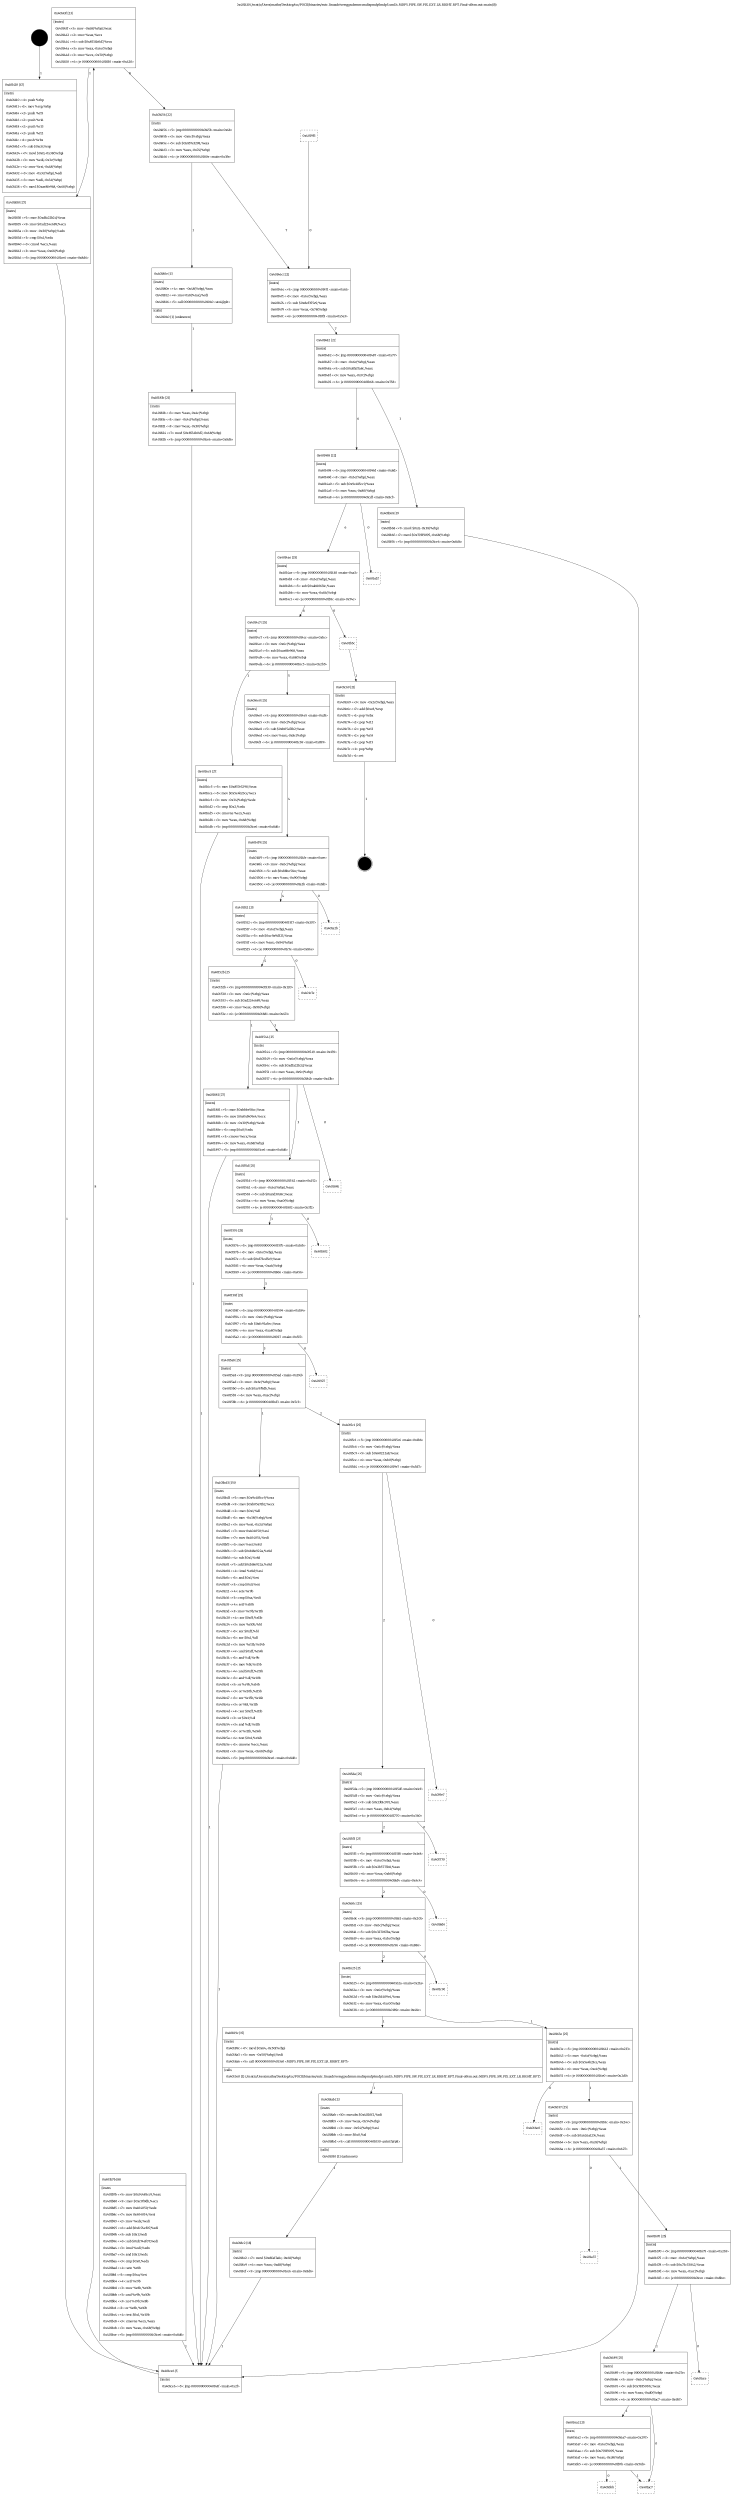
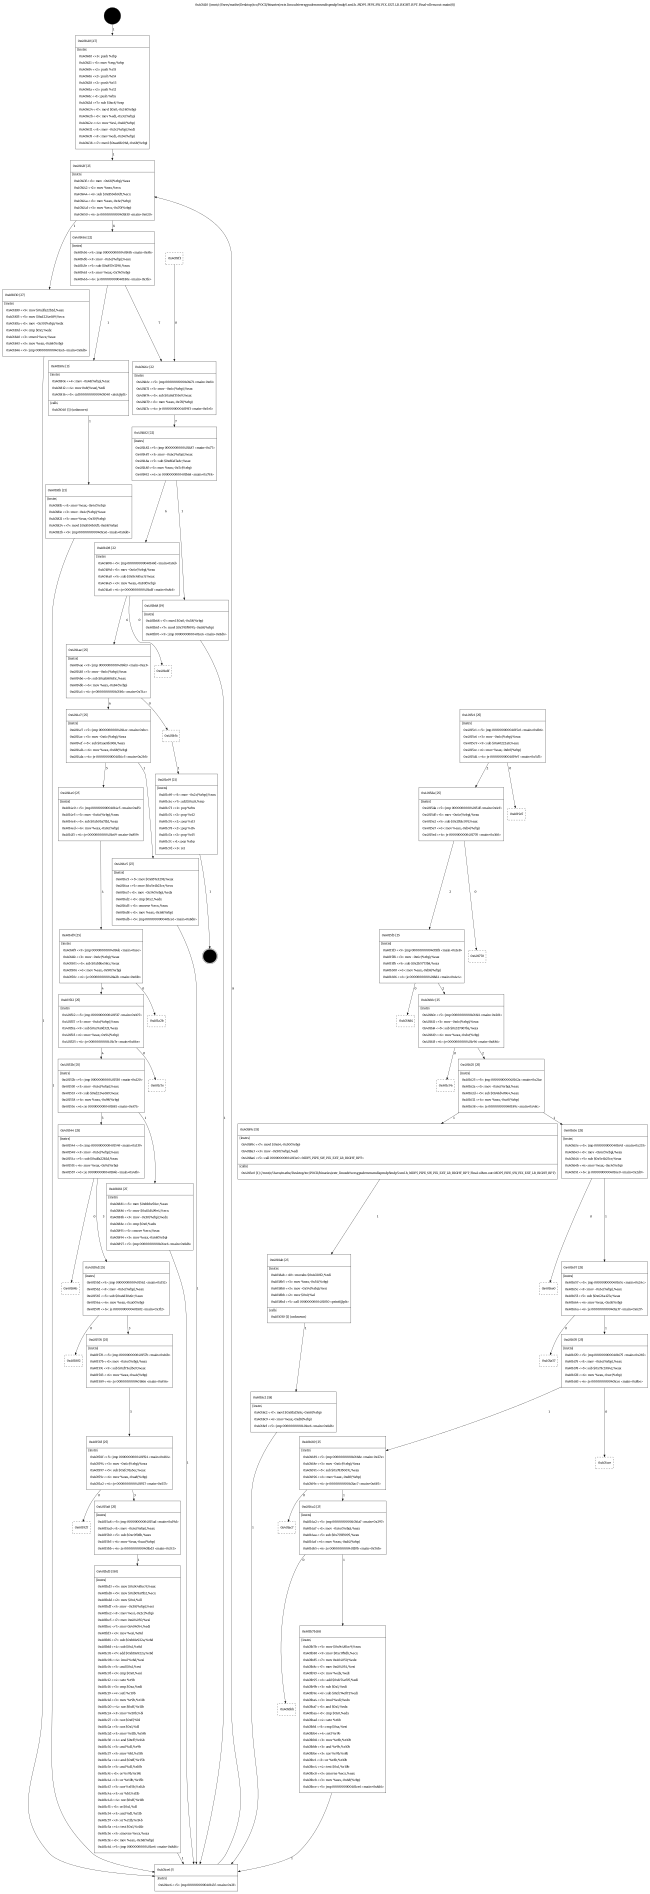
none -> (112, 154)
(321, 1416) -> none
(635, 2475) -> (343, 1589)
